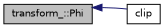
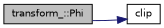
(115, 8) -> (105, 21)
